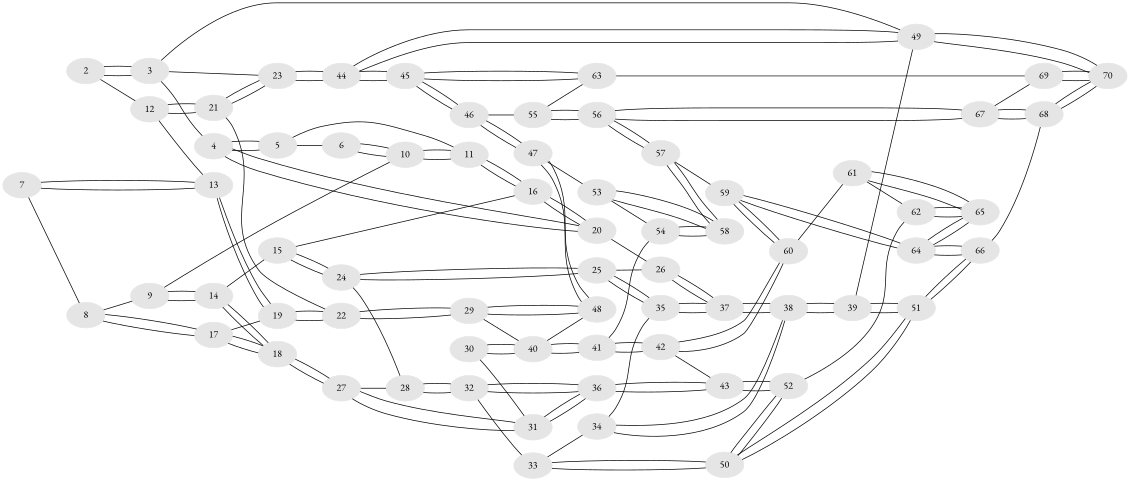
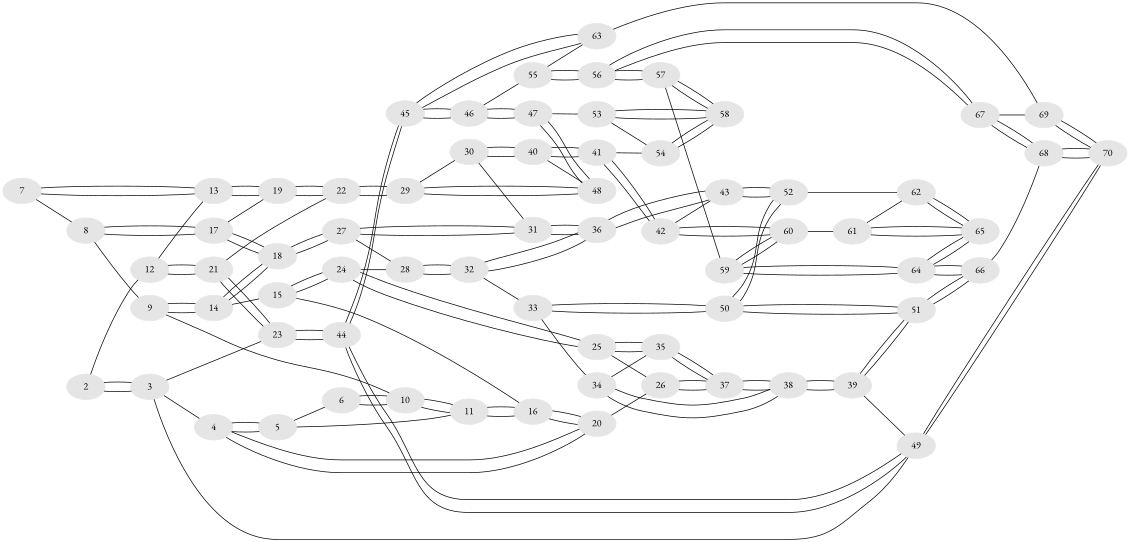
(501, 330) -> (437, 171)
